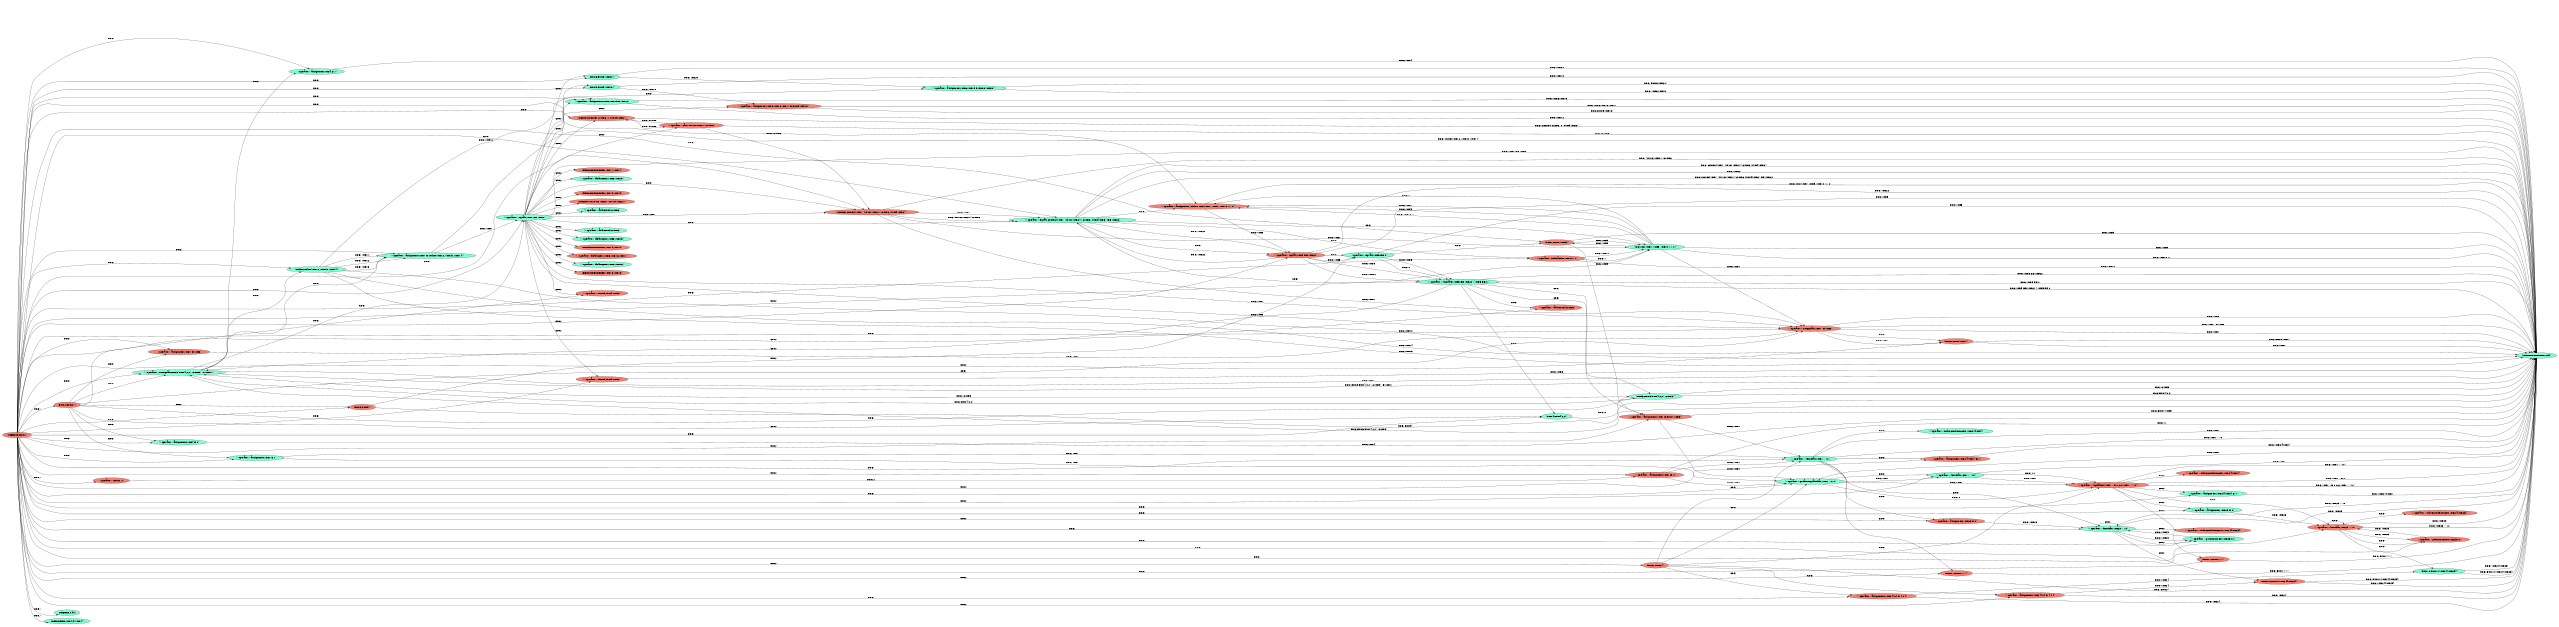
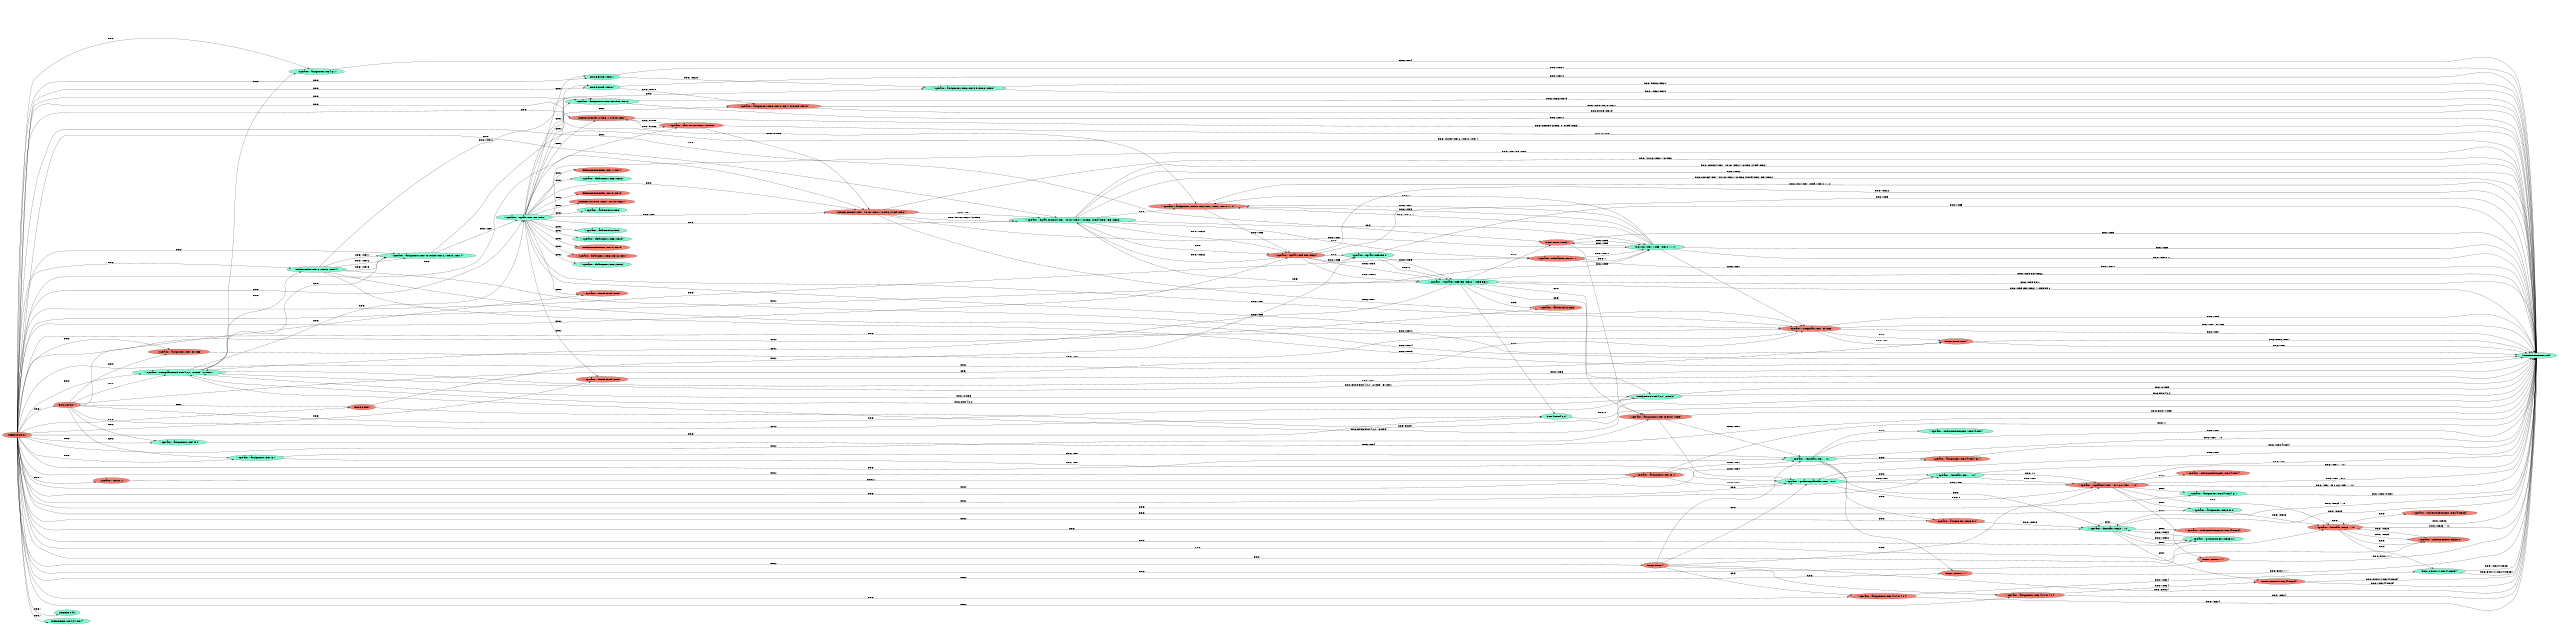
(1465, 249) -> (1507, 263)
(602, 273) -> none
